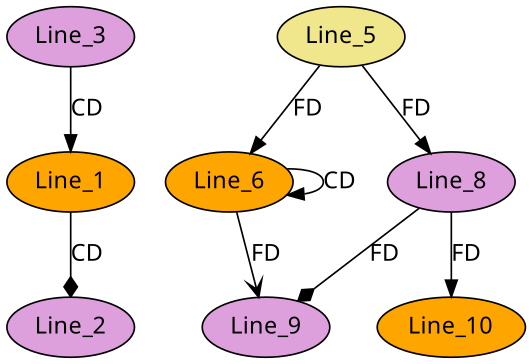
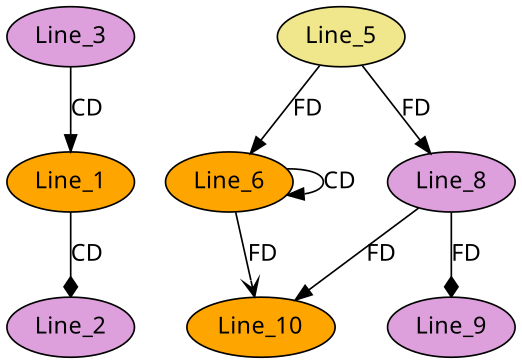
(246, 247) -> (243, 246)
